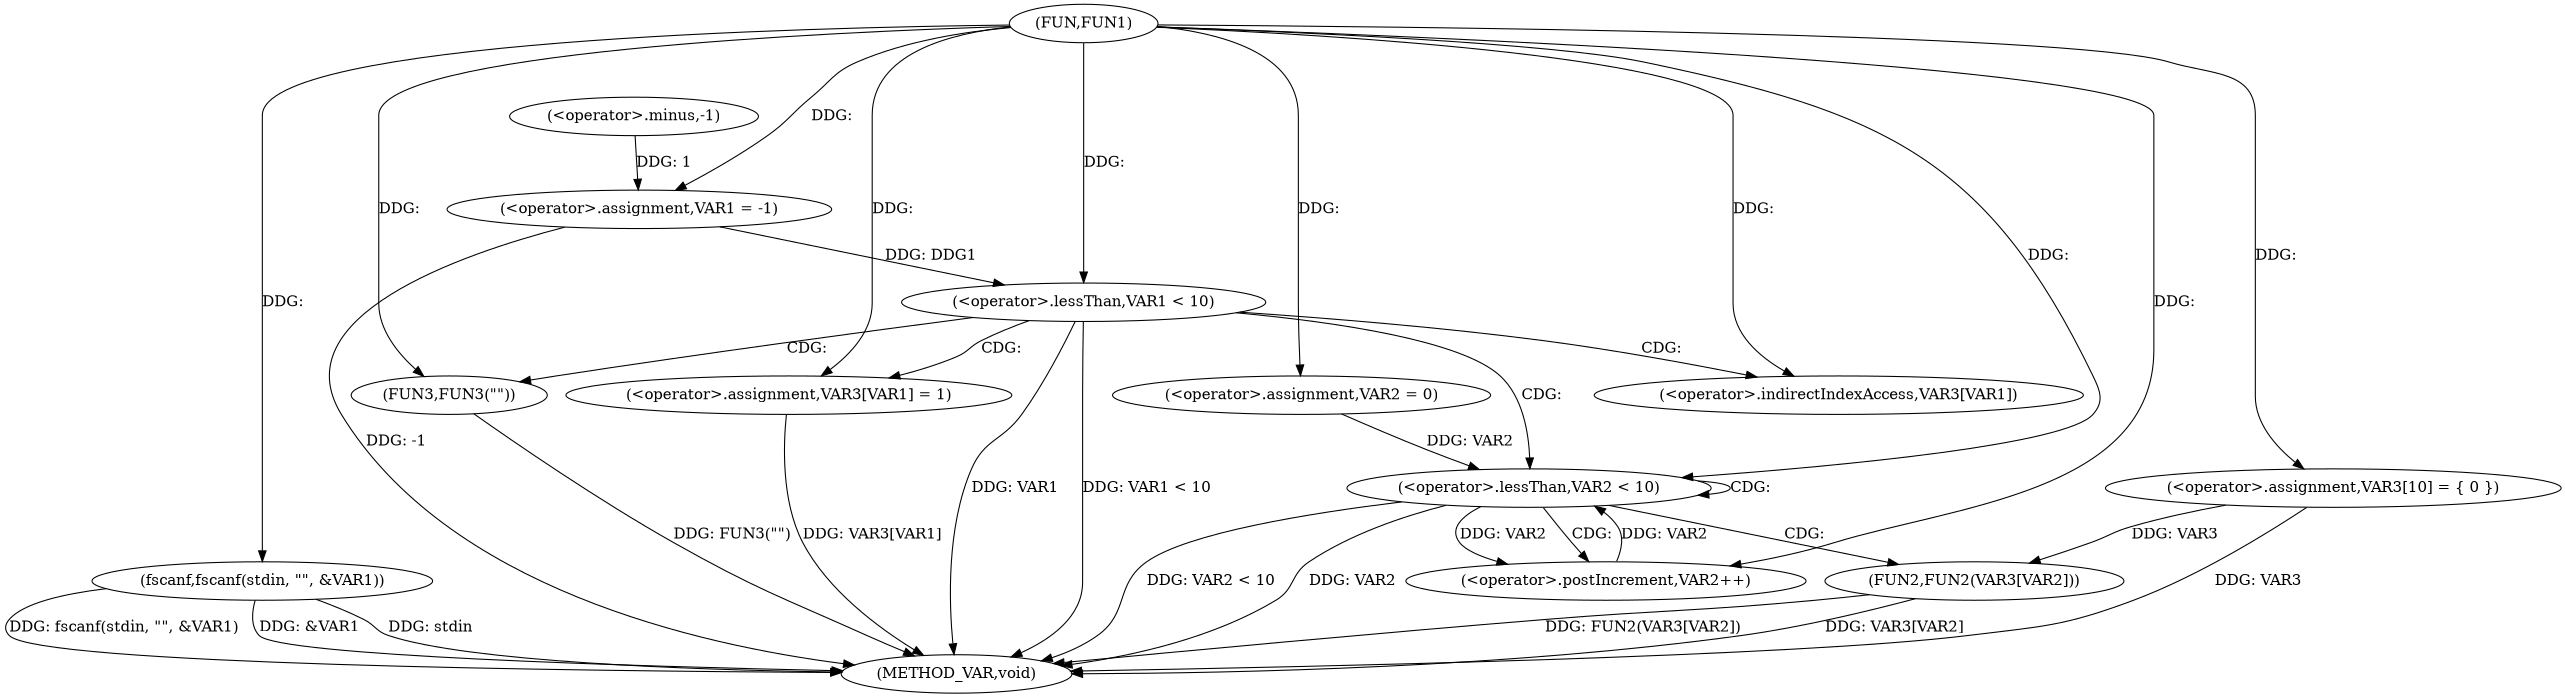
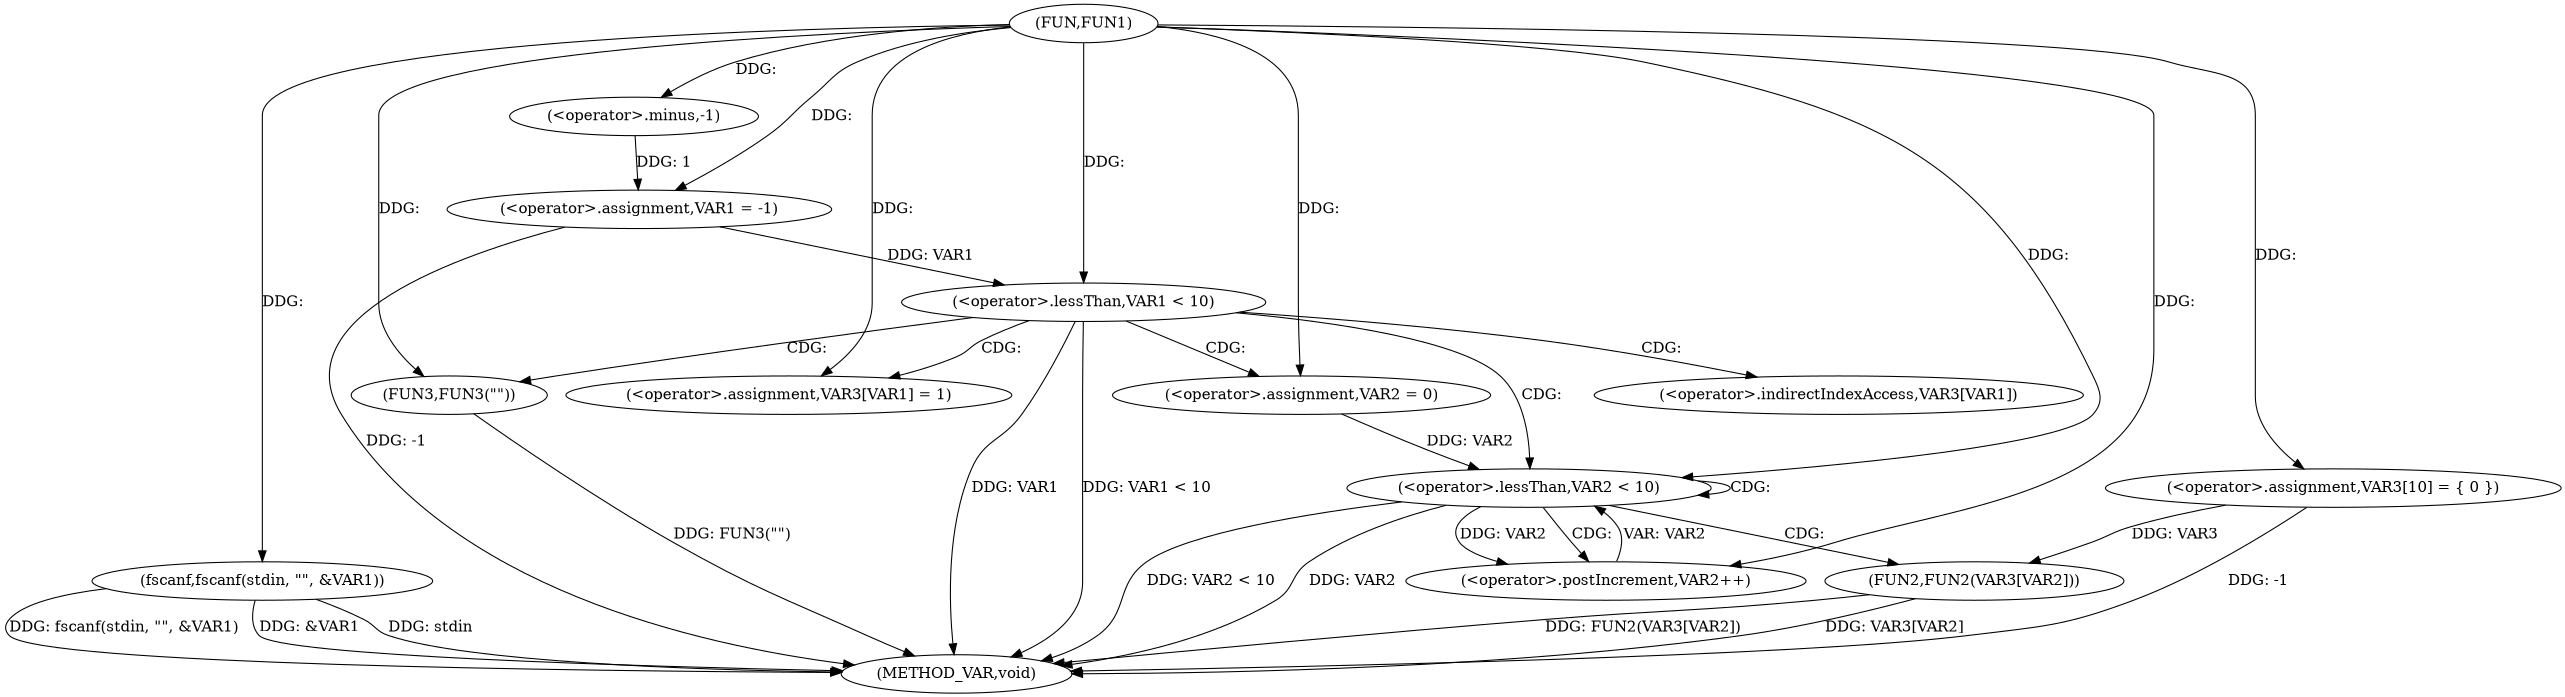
(1589, 63) -> (827, 41)
(931, 256) -> (931, 256)
none -> (1188, 347)
(1665, 535) -> (1665, 535)
(809, 554) -> none
(2259, 581) -> (2259, 581)
